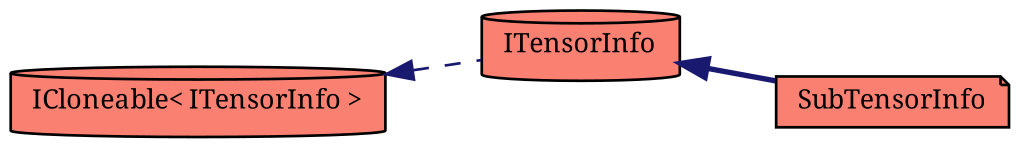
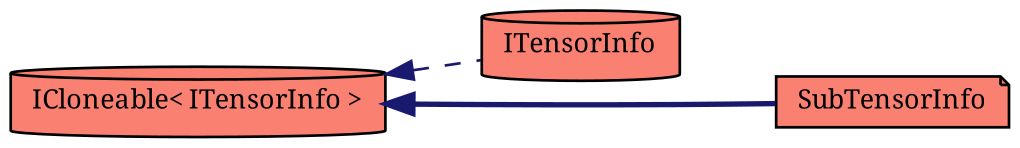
(741, 75) -> (595, 105)
